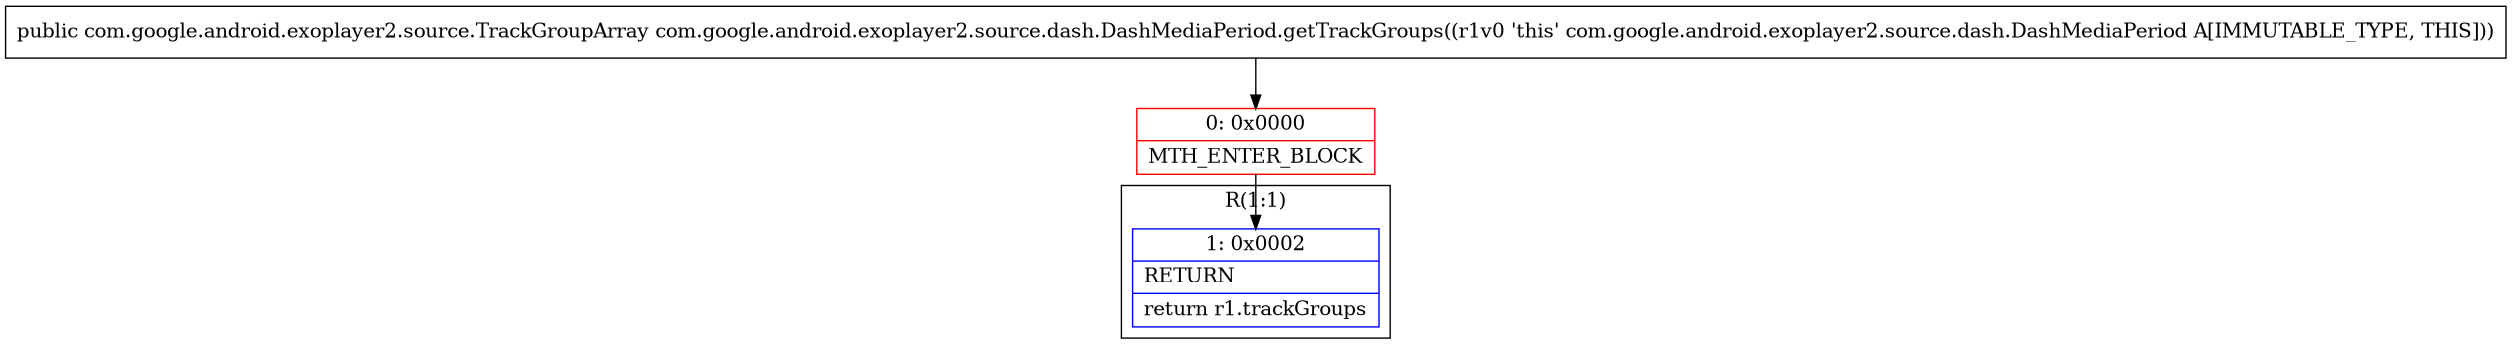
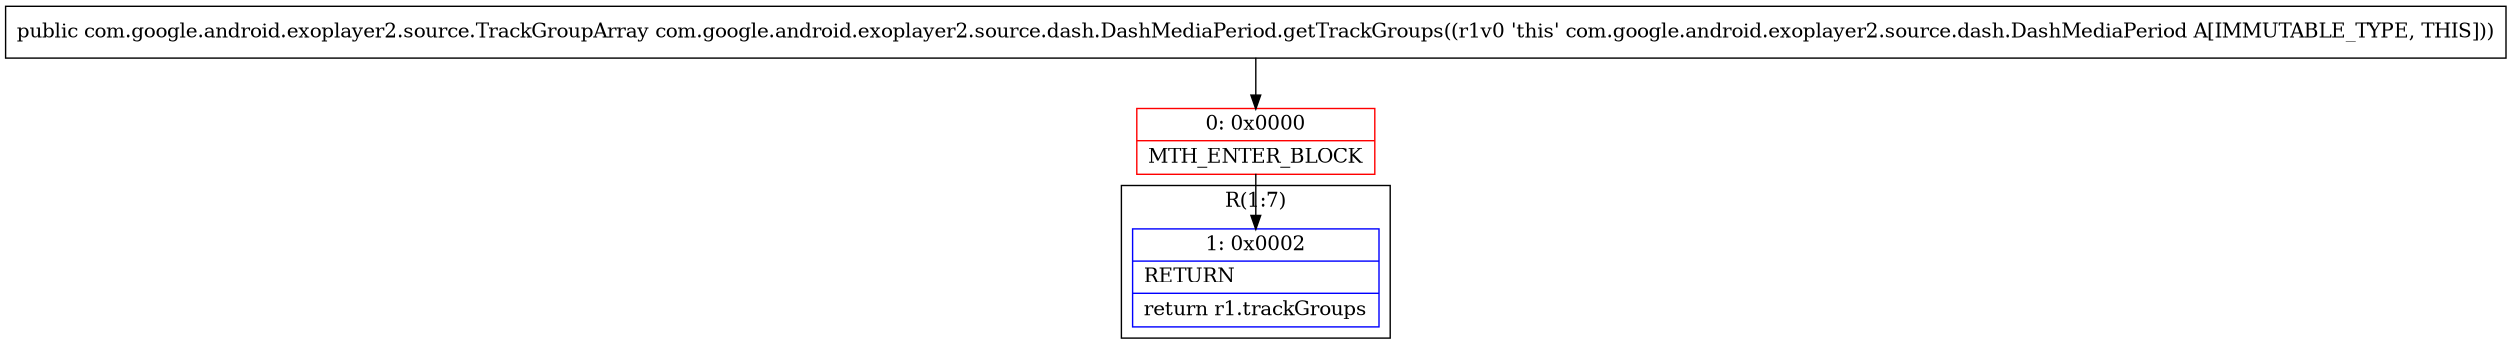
(1256, 202) -> (1256, 202)
